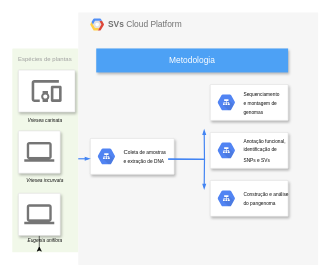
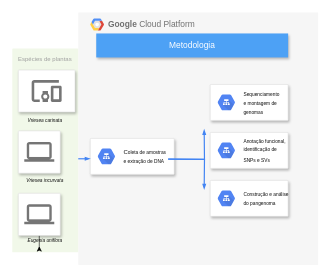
(146, 24) -> (152, 24)
(192, 60) -> (192, 45)
